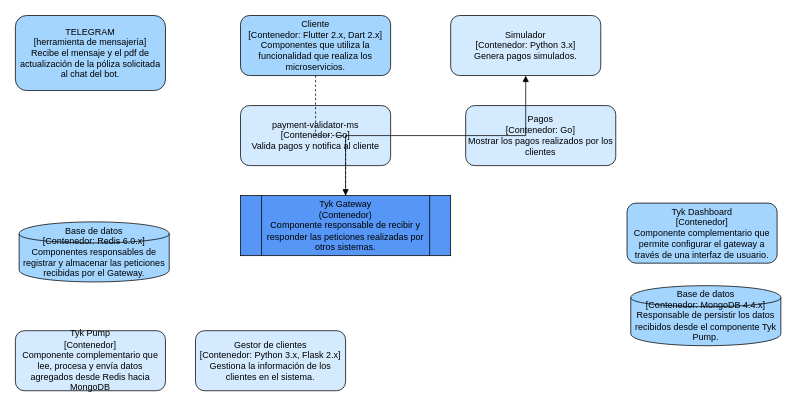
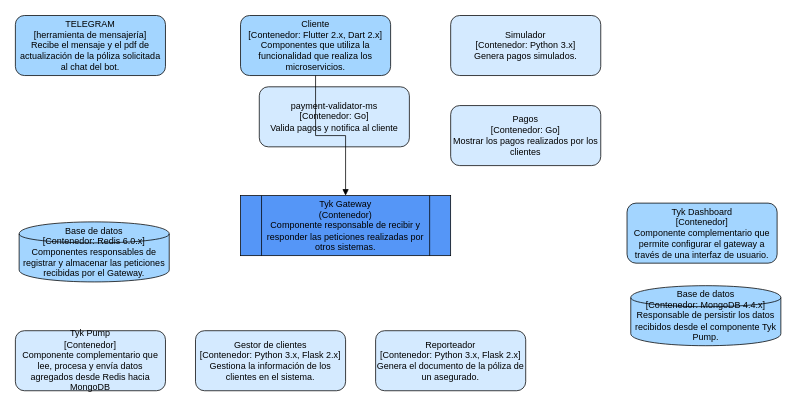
(90, 53) -> (90, 45)
(315, 119) -> (315, 119)
(315, 135) -> (334, 117)
(462, 135) -> none
(540, 135) -> (525, 135)
none -> (450, 360)
